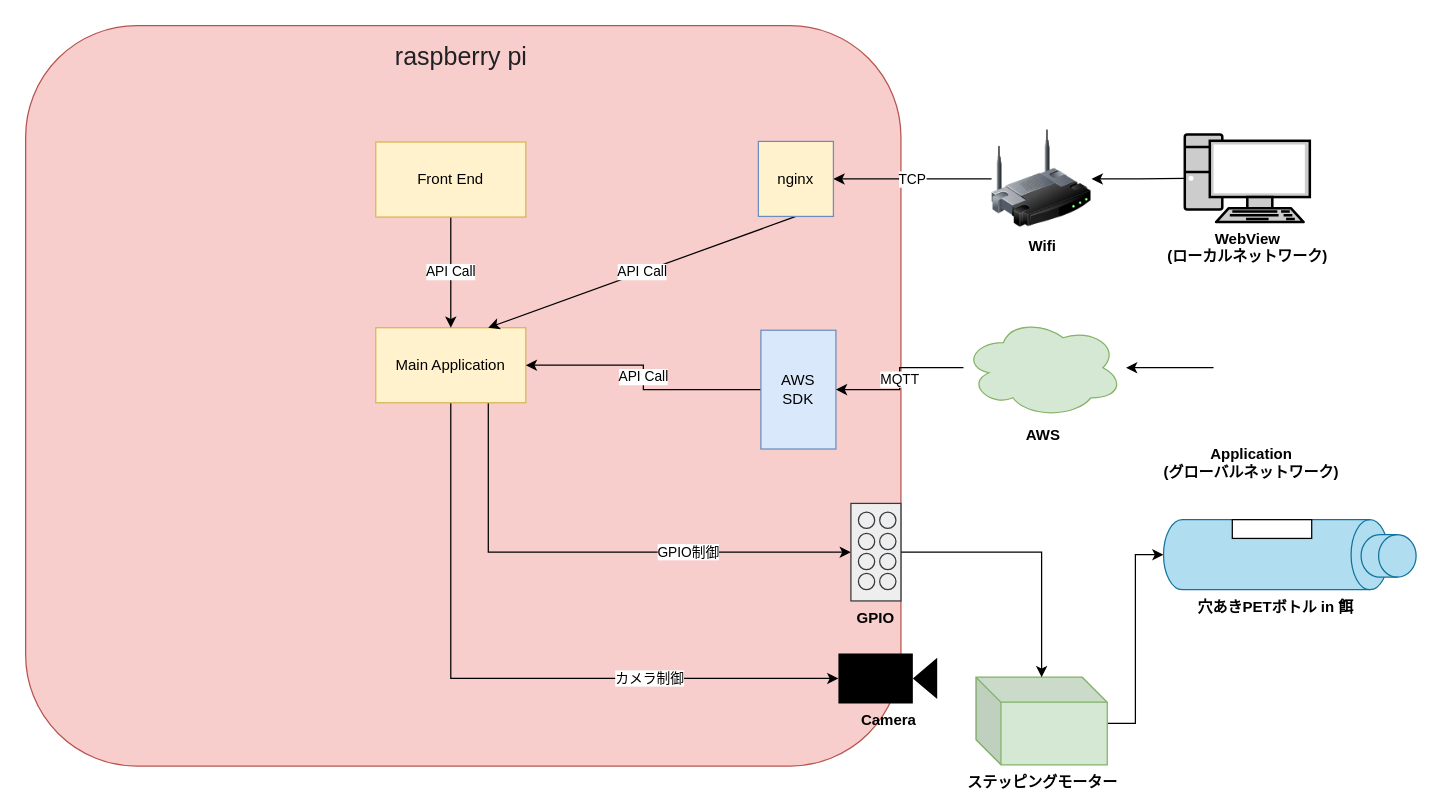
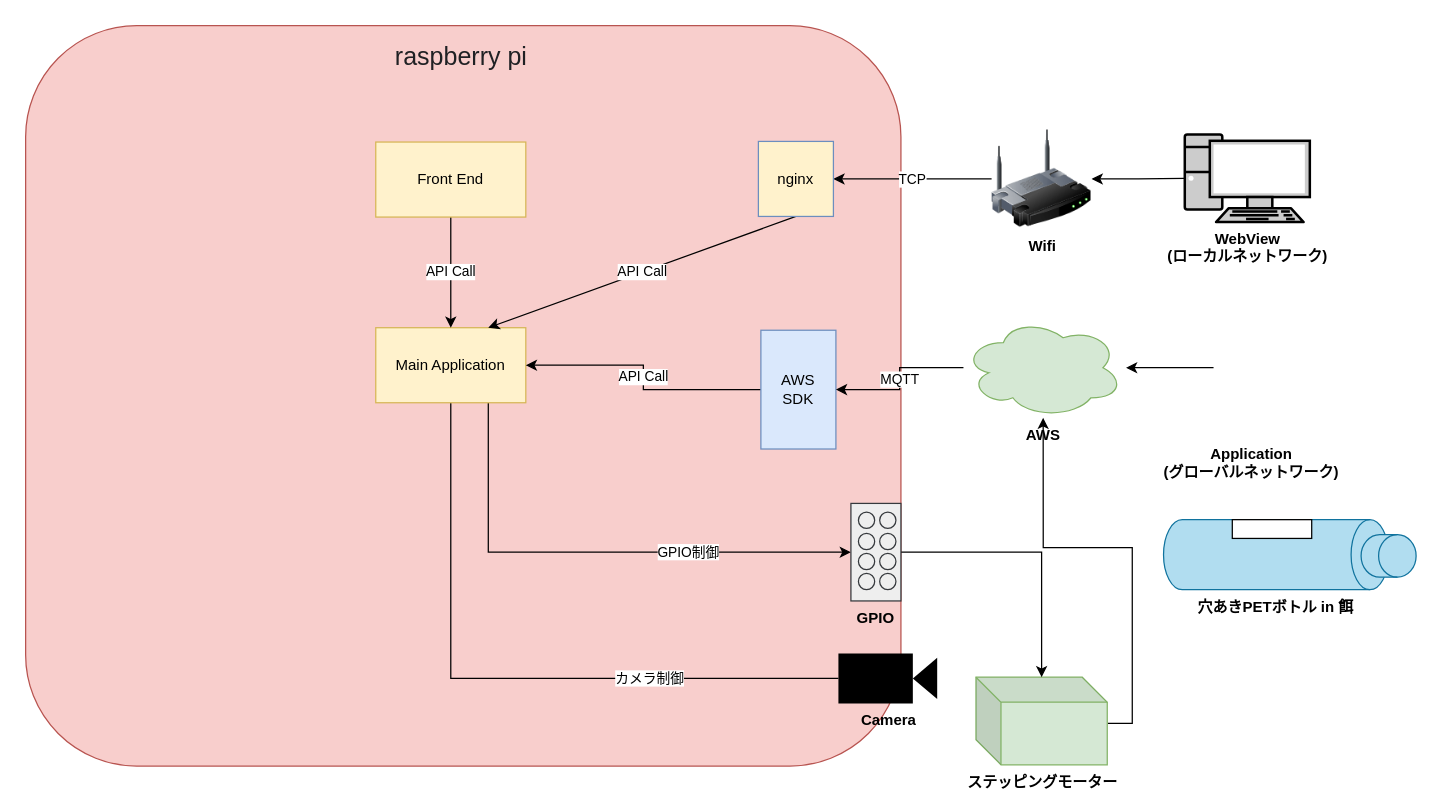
(1135, 632) -> (1116, 547)
(828, 678) -> (832, 678)
